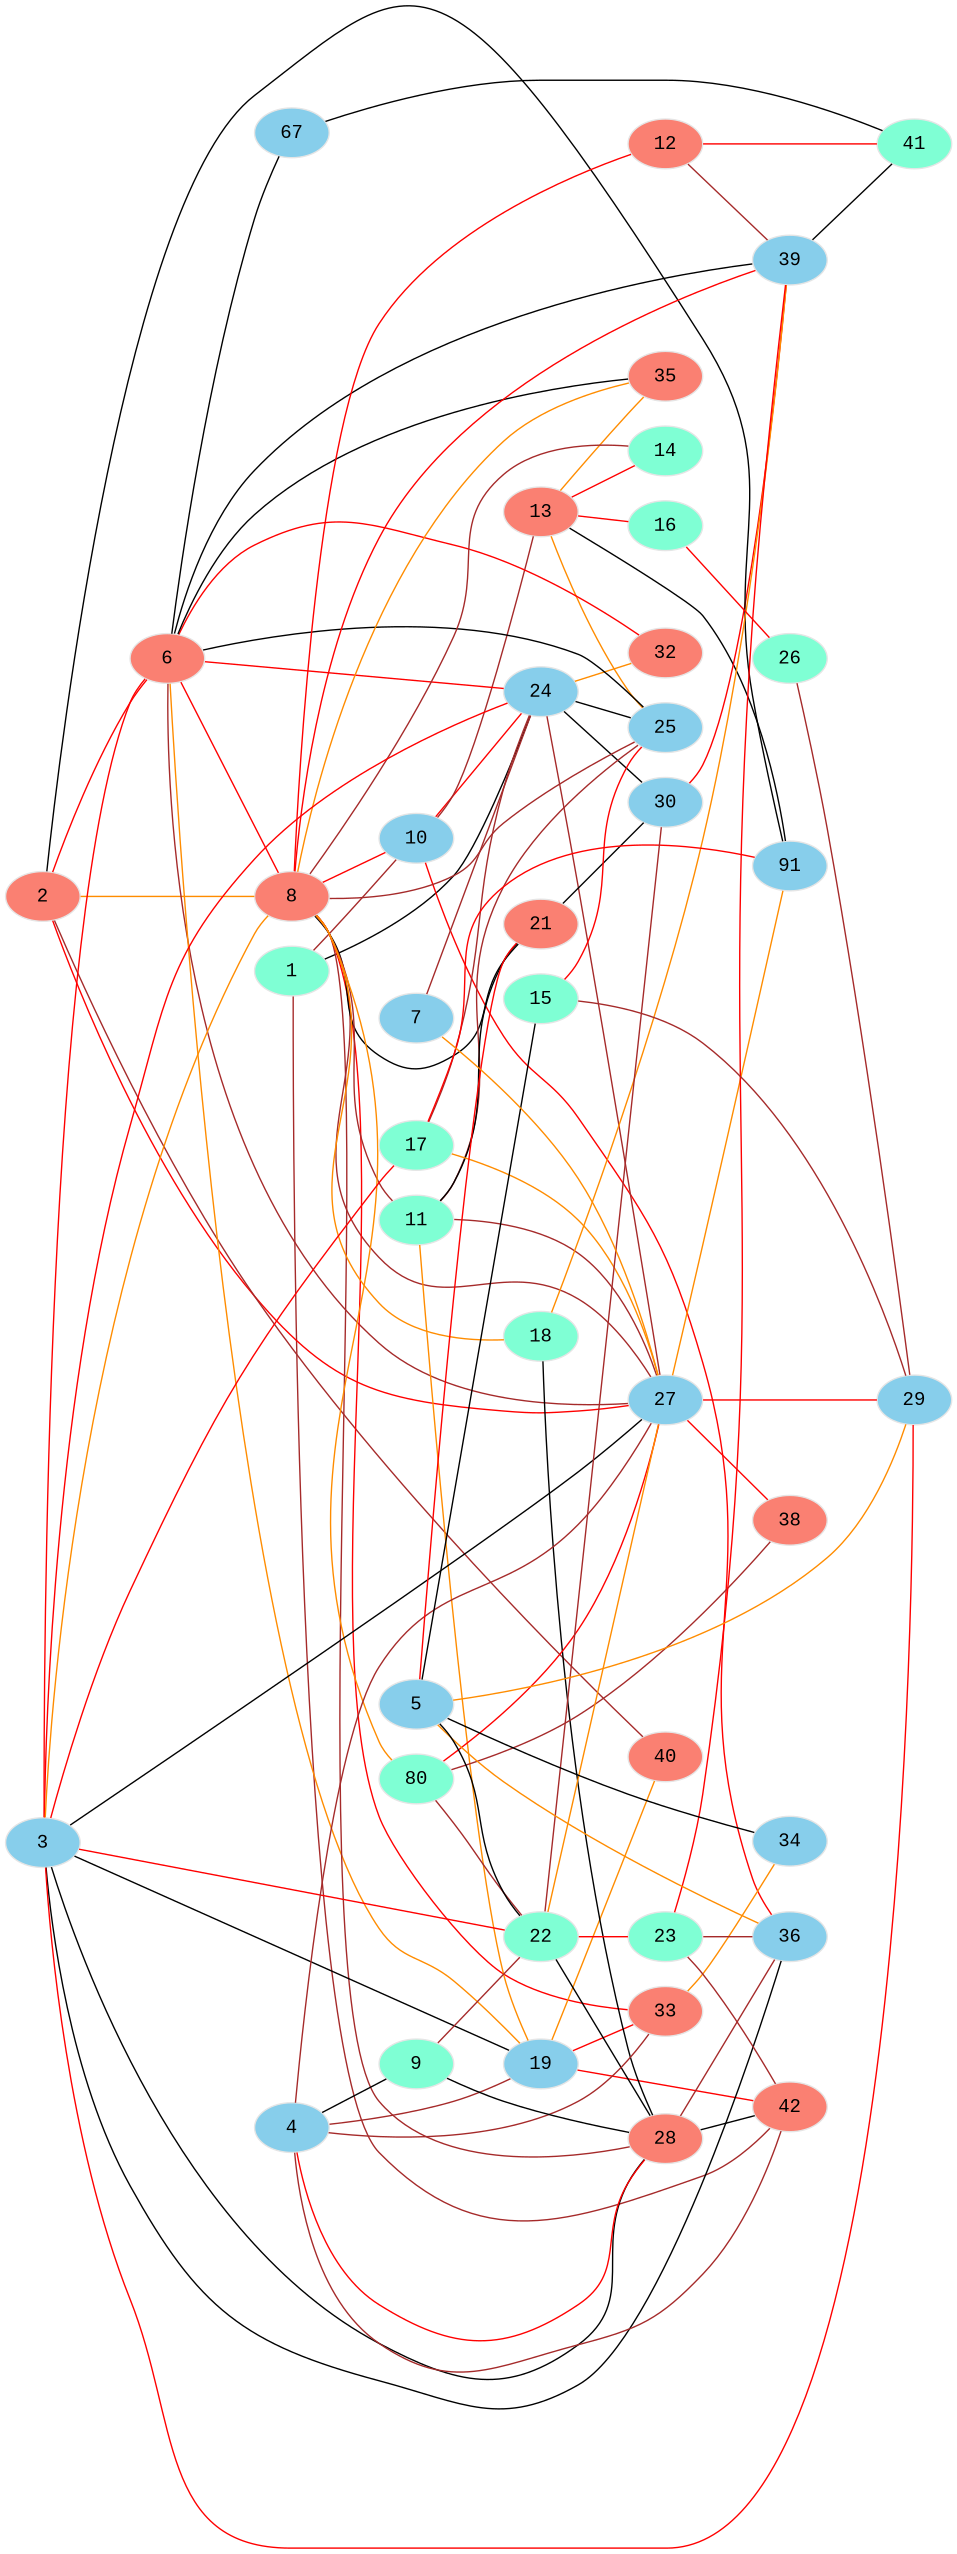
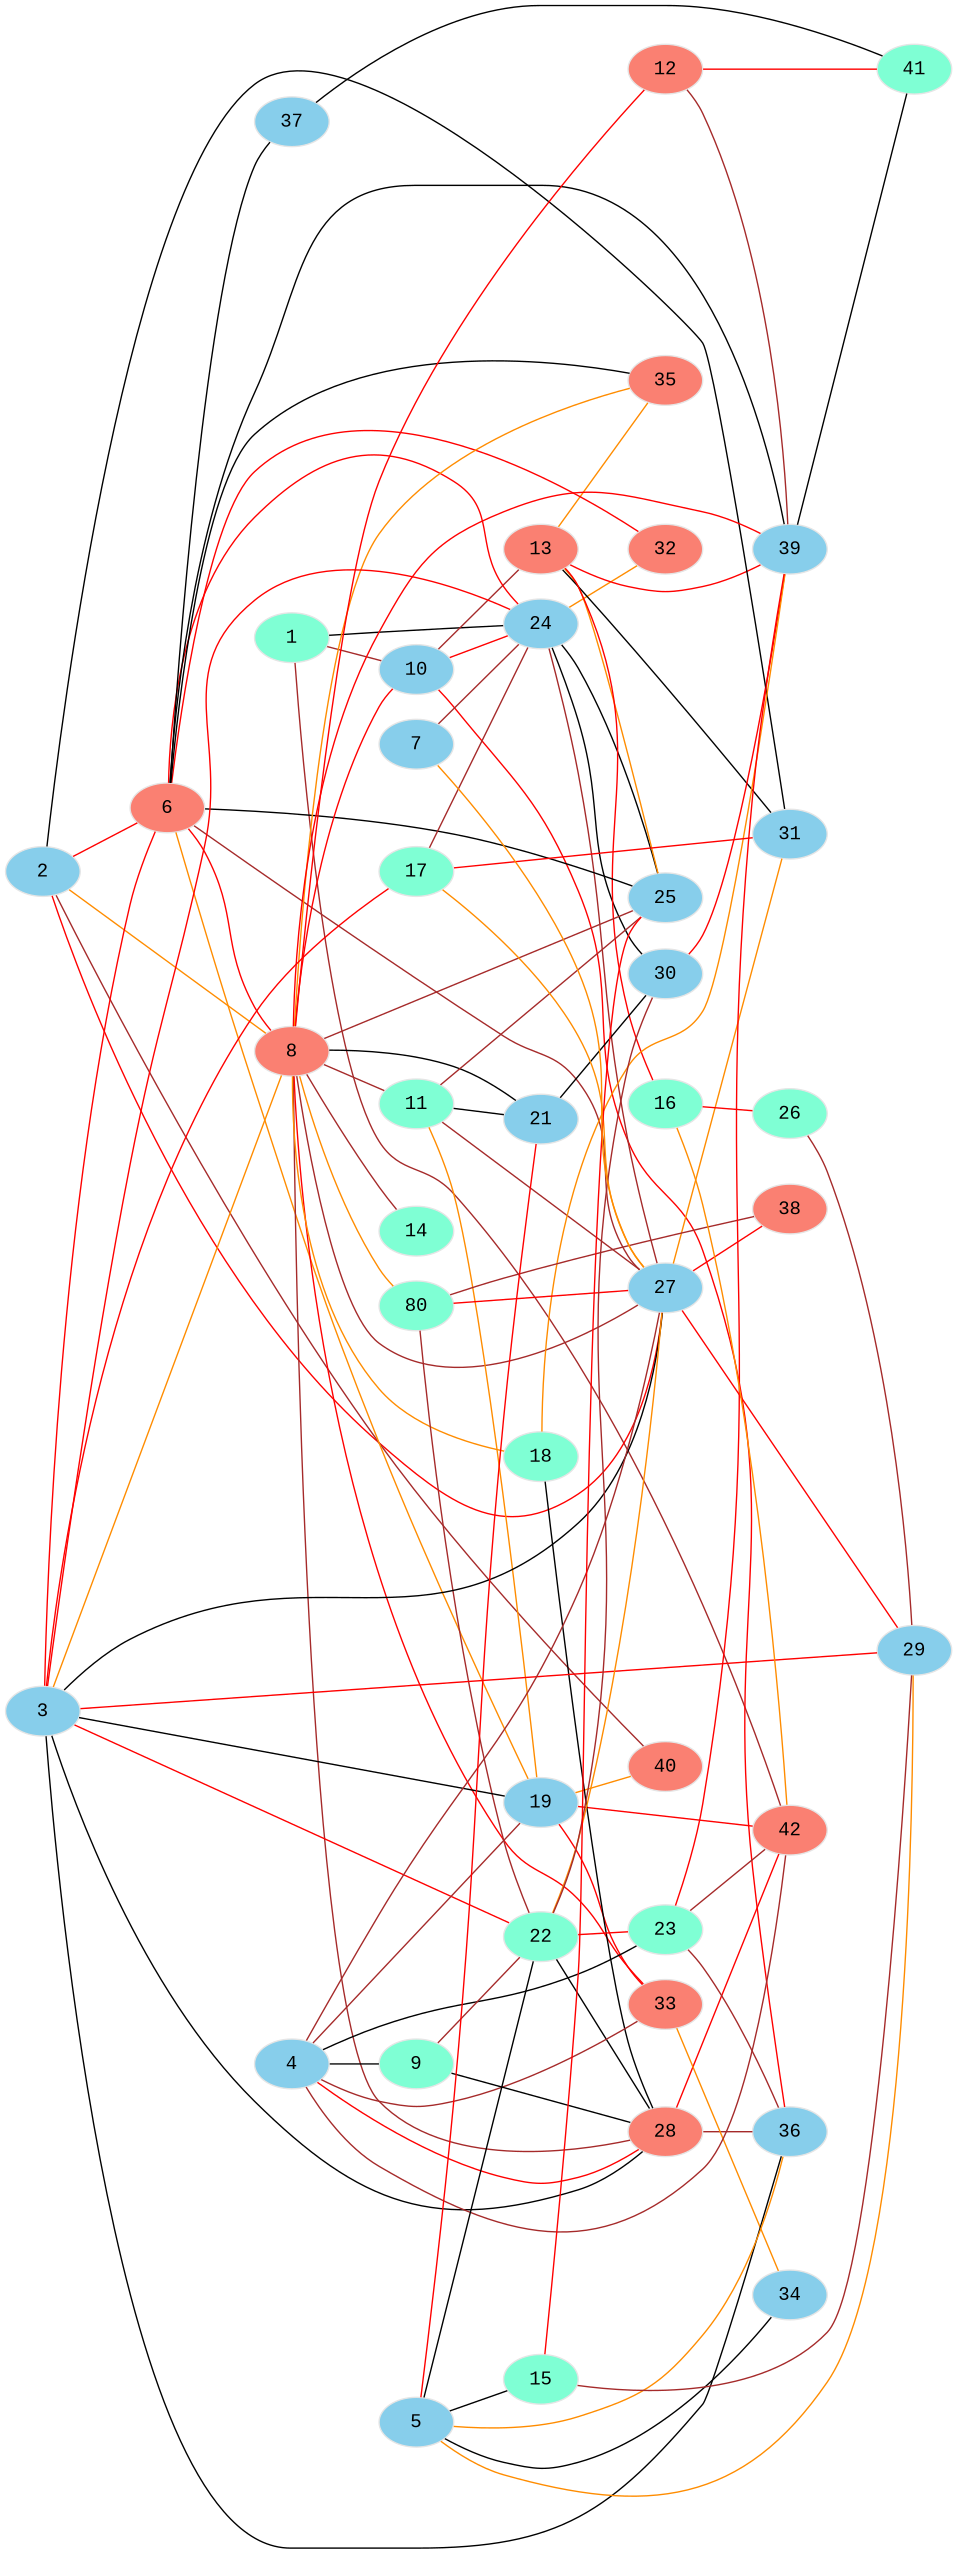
(292, 133) -> (292, 122)
(603, 481) -> (665, 592)
(790, 866) -> (790, 834)
(43, 896) -> (43, 872)
(541, 924) -> (541, 1119)
none -> (760, 1531)
none -> (497, 1998)
(736, 2121) -> (728, 1981)
